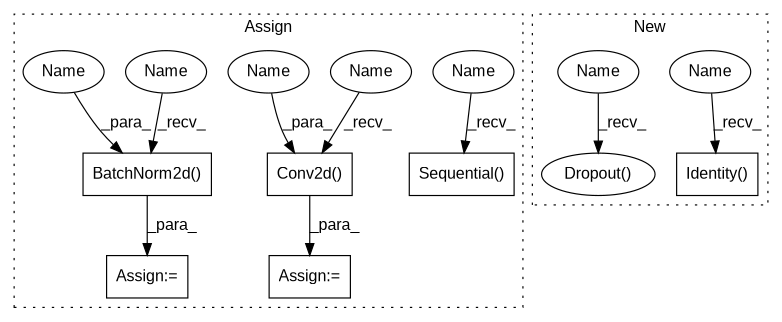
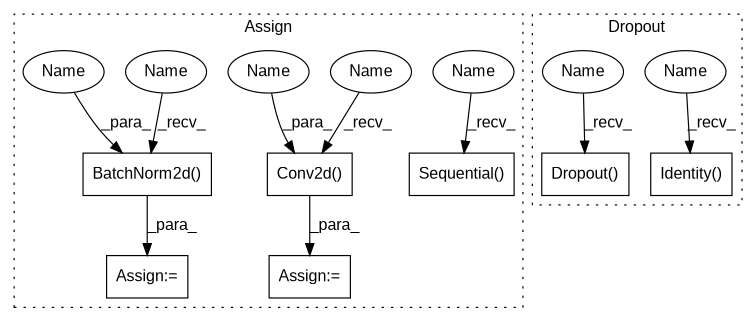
(650, 28) -> (637, 28)
(598, 174) -> (585, 174)
